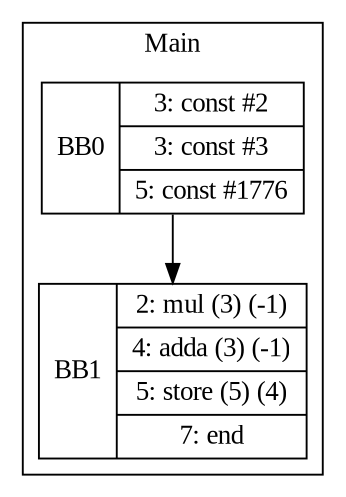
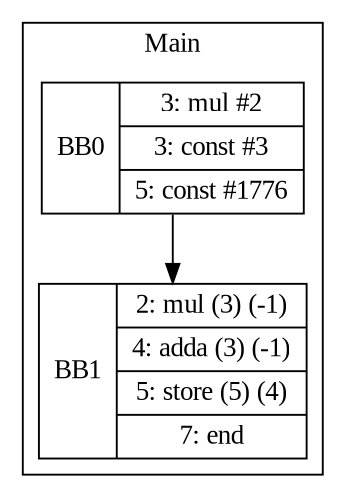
(212, 103) -> (212, 103)
